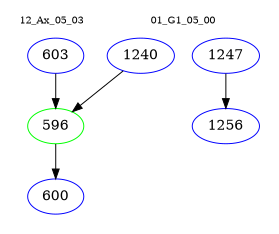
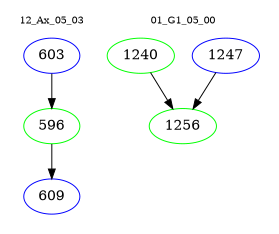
(141, 56) -> (141, 56)
(106, 85) -> (159, 86)
(226, 126) -> (183, 126)
(56, 197) -> (52, 197)
